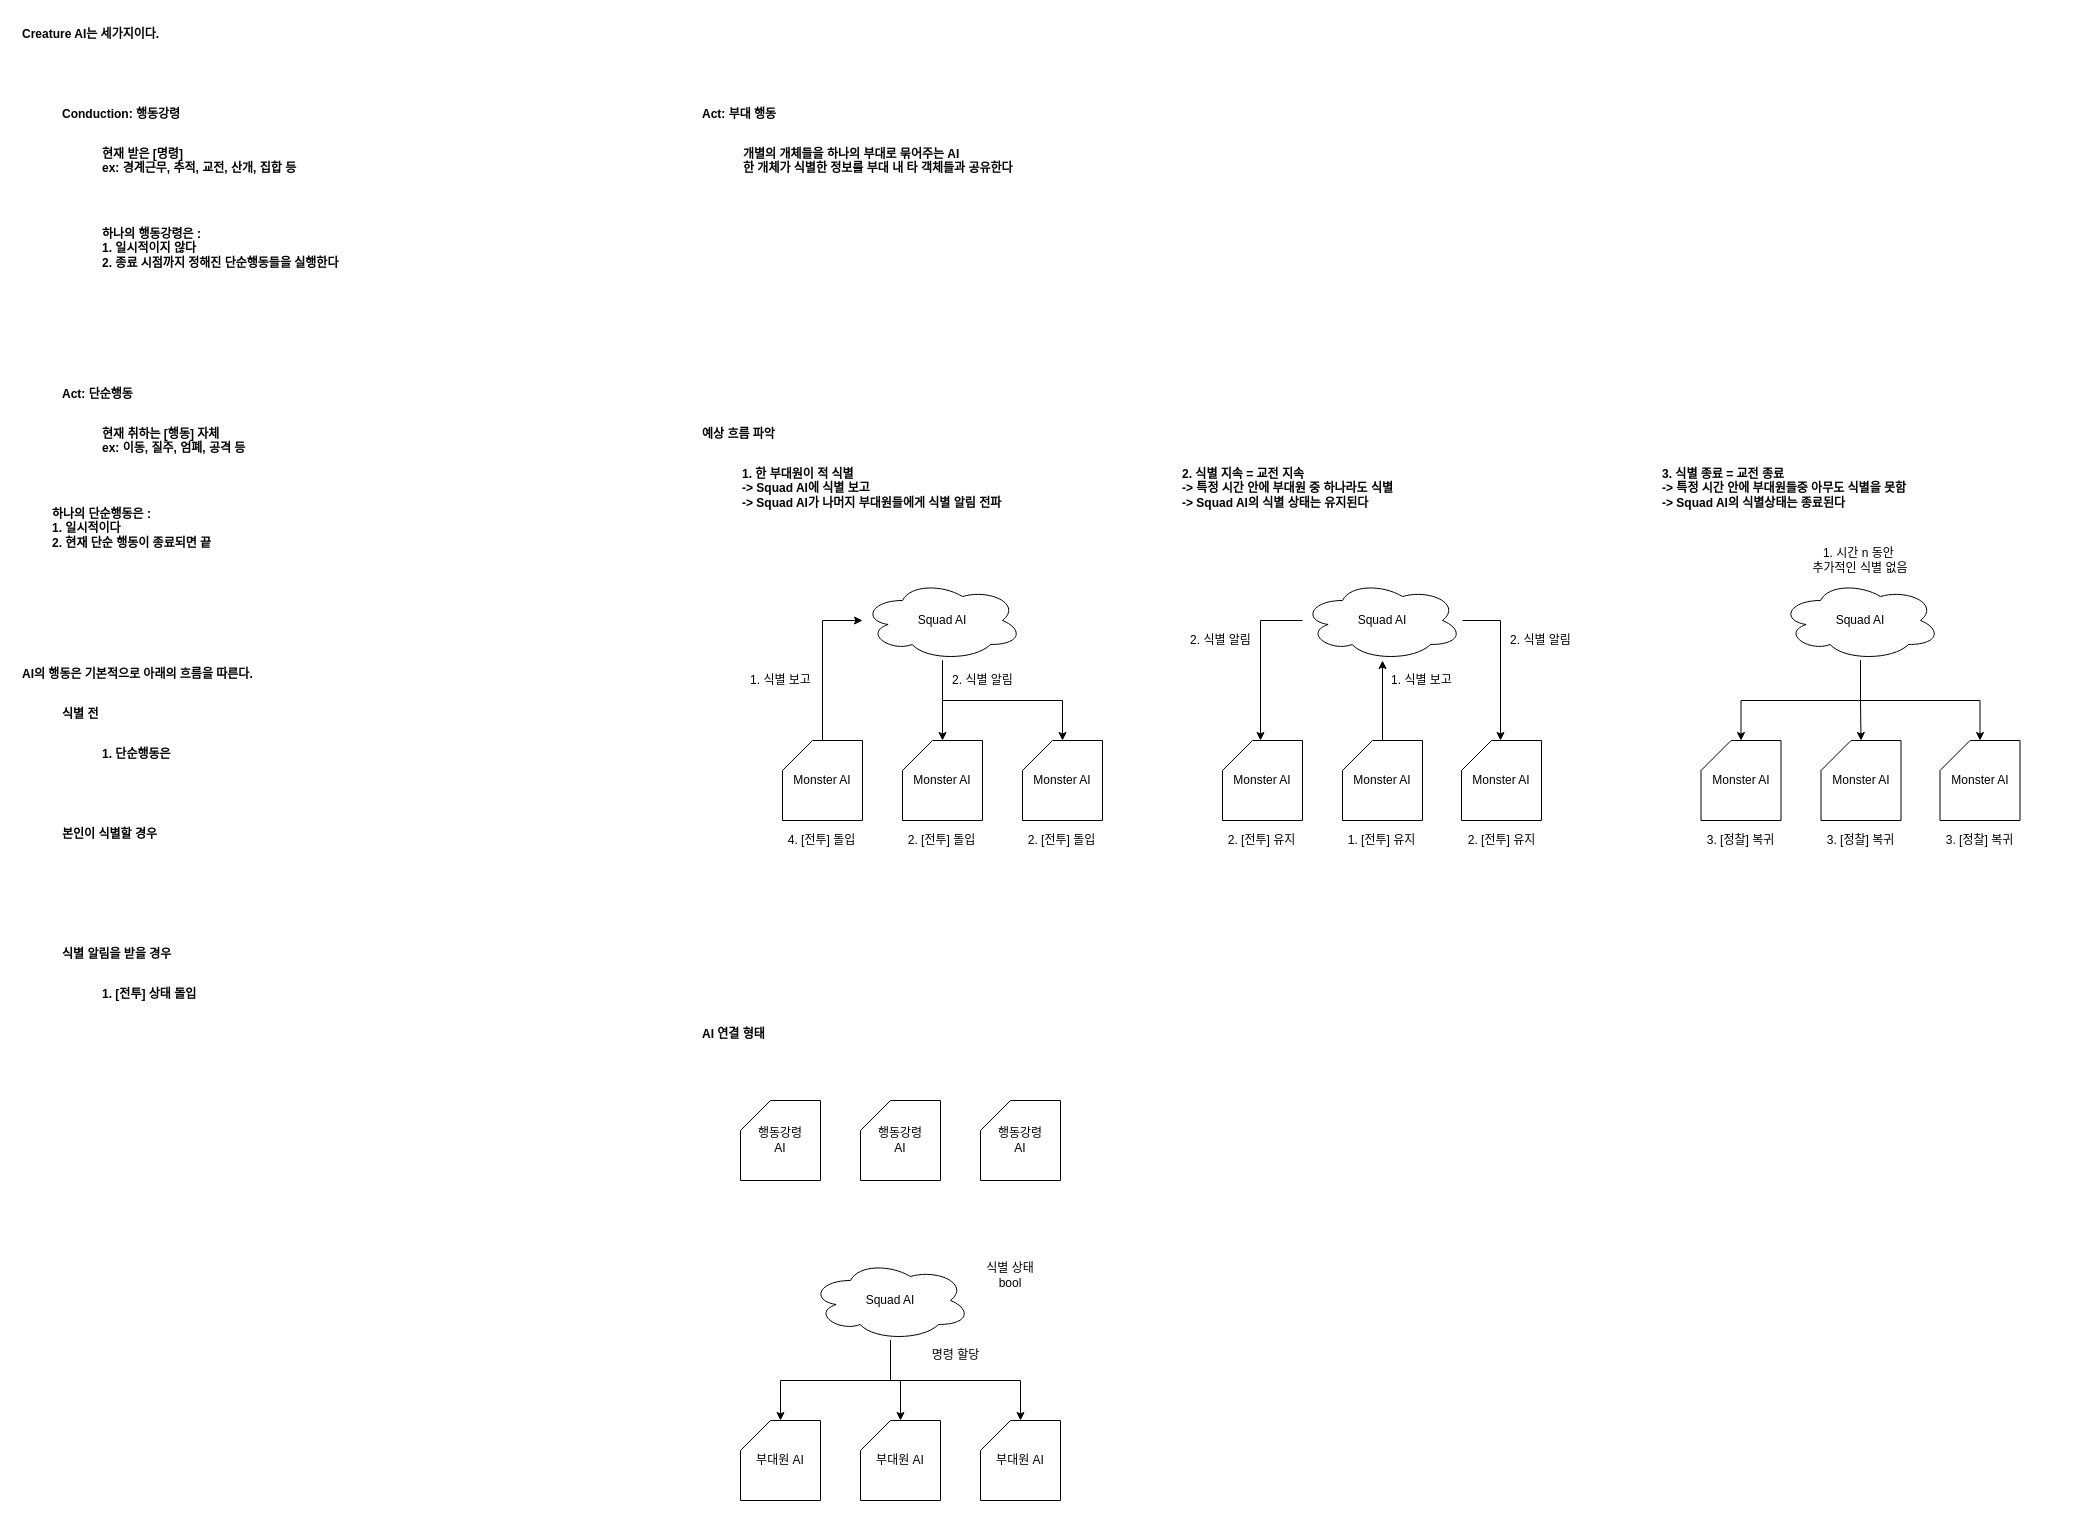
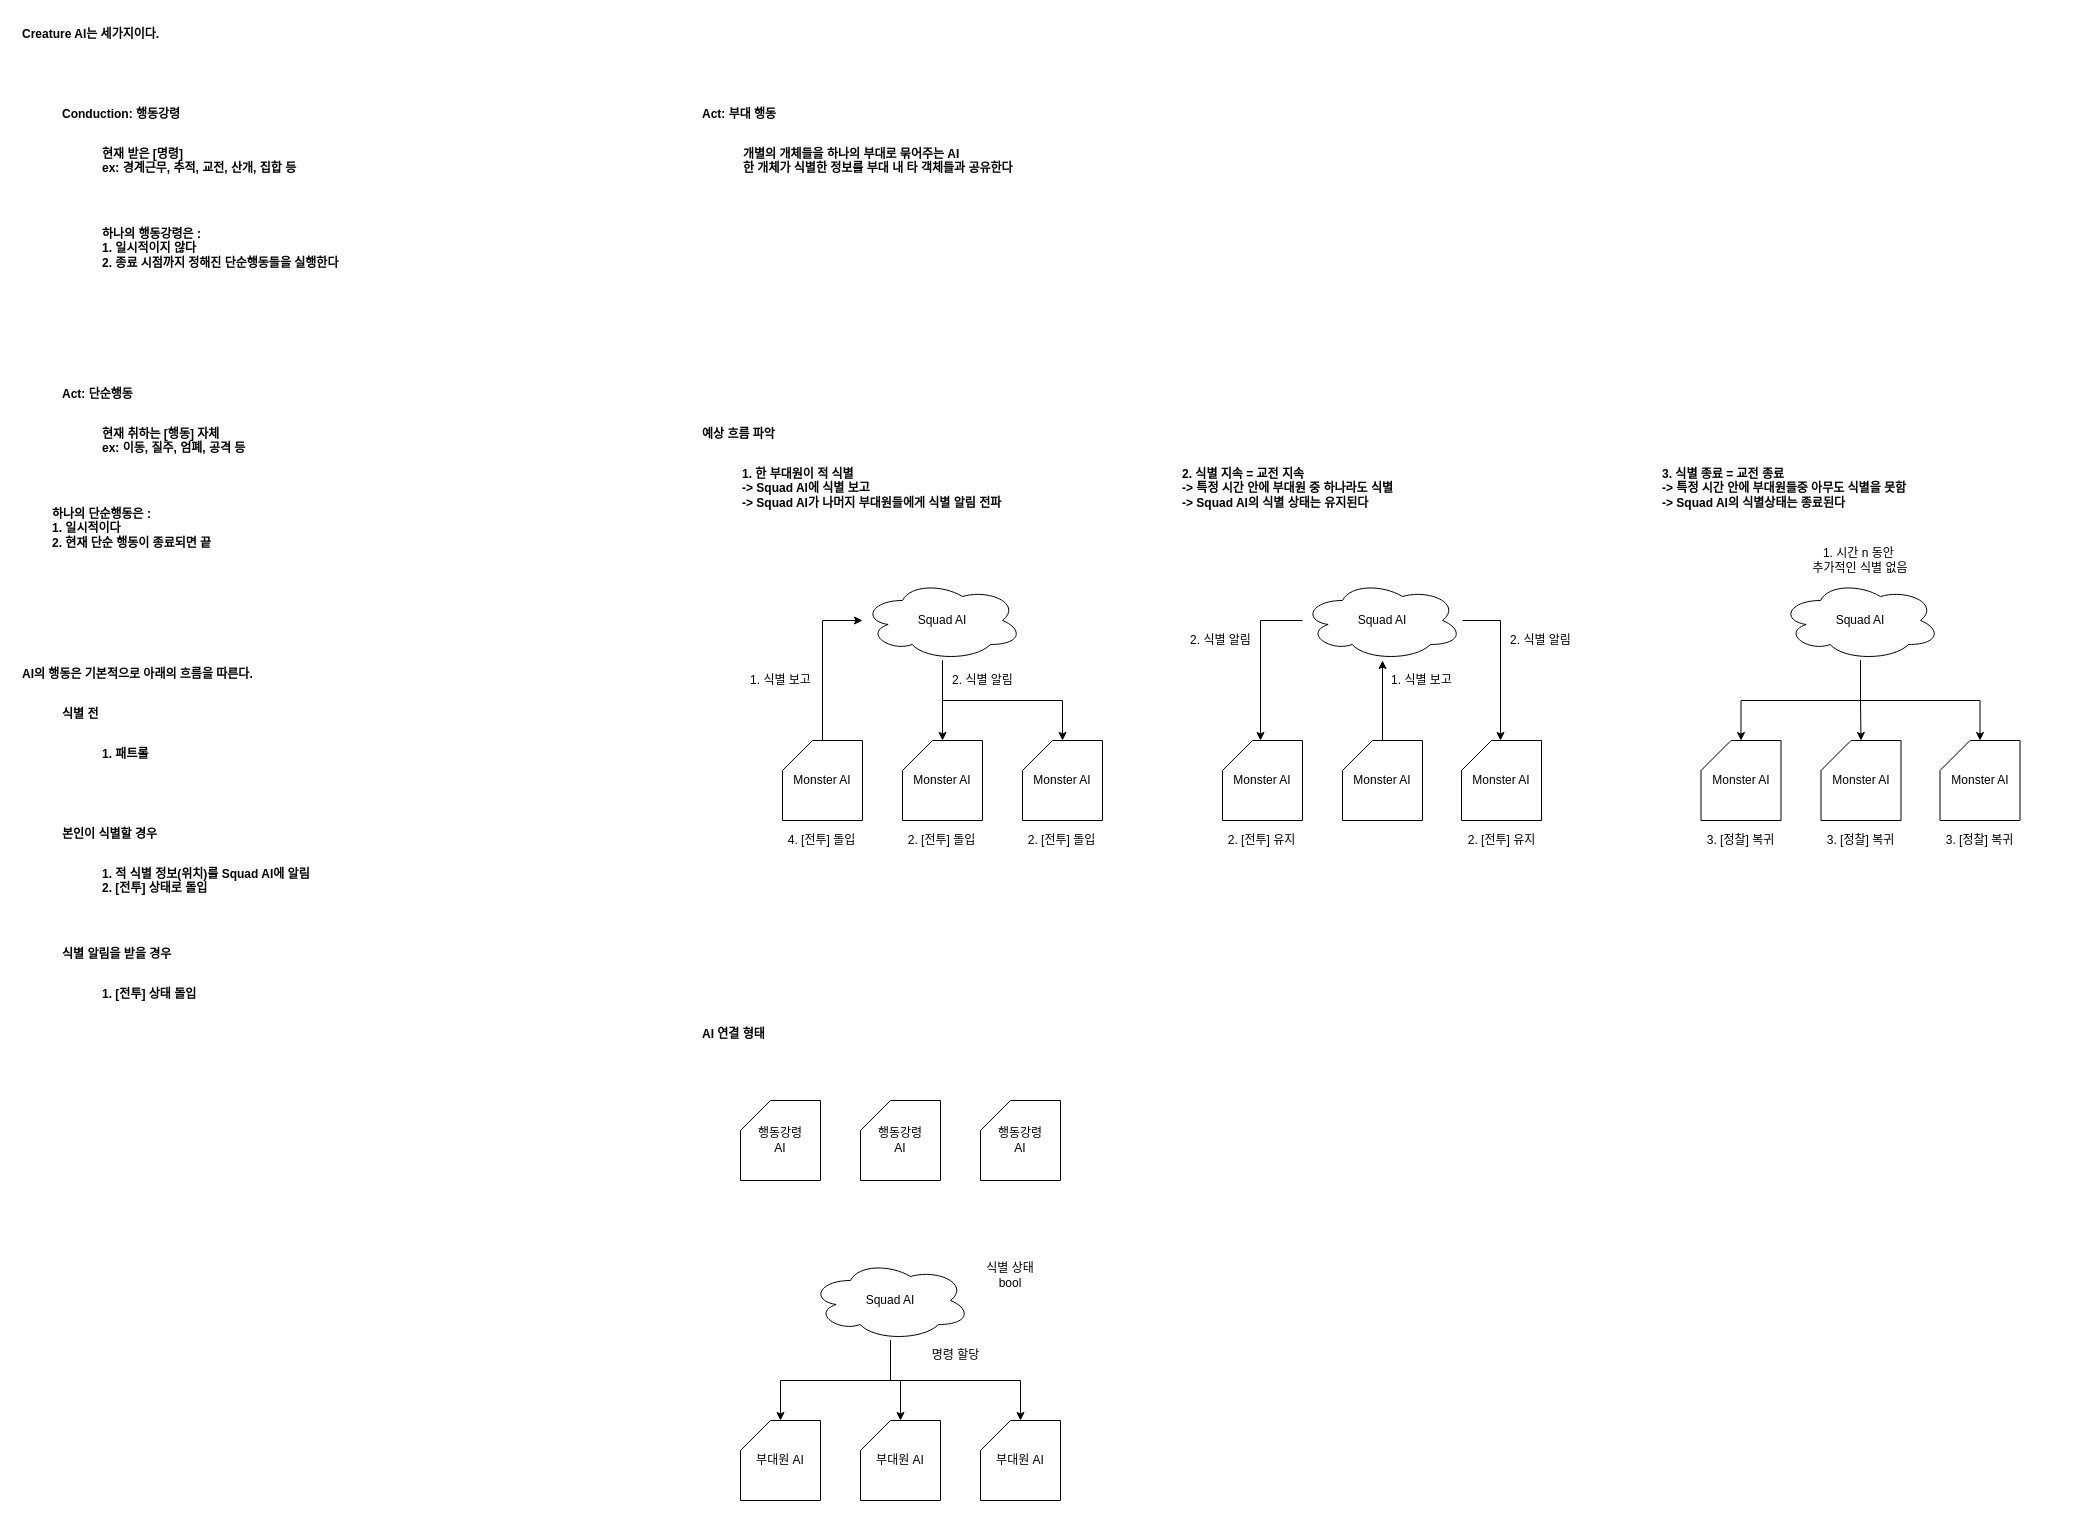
(139, 755) -> (127, 755)
(1382, 841) -> none
none -> (341, 881)
